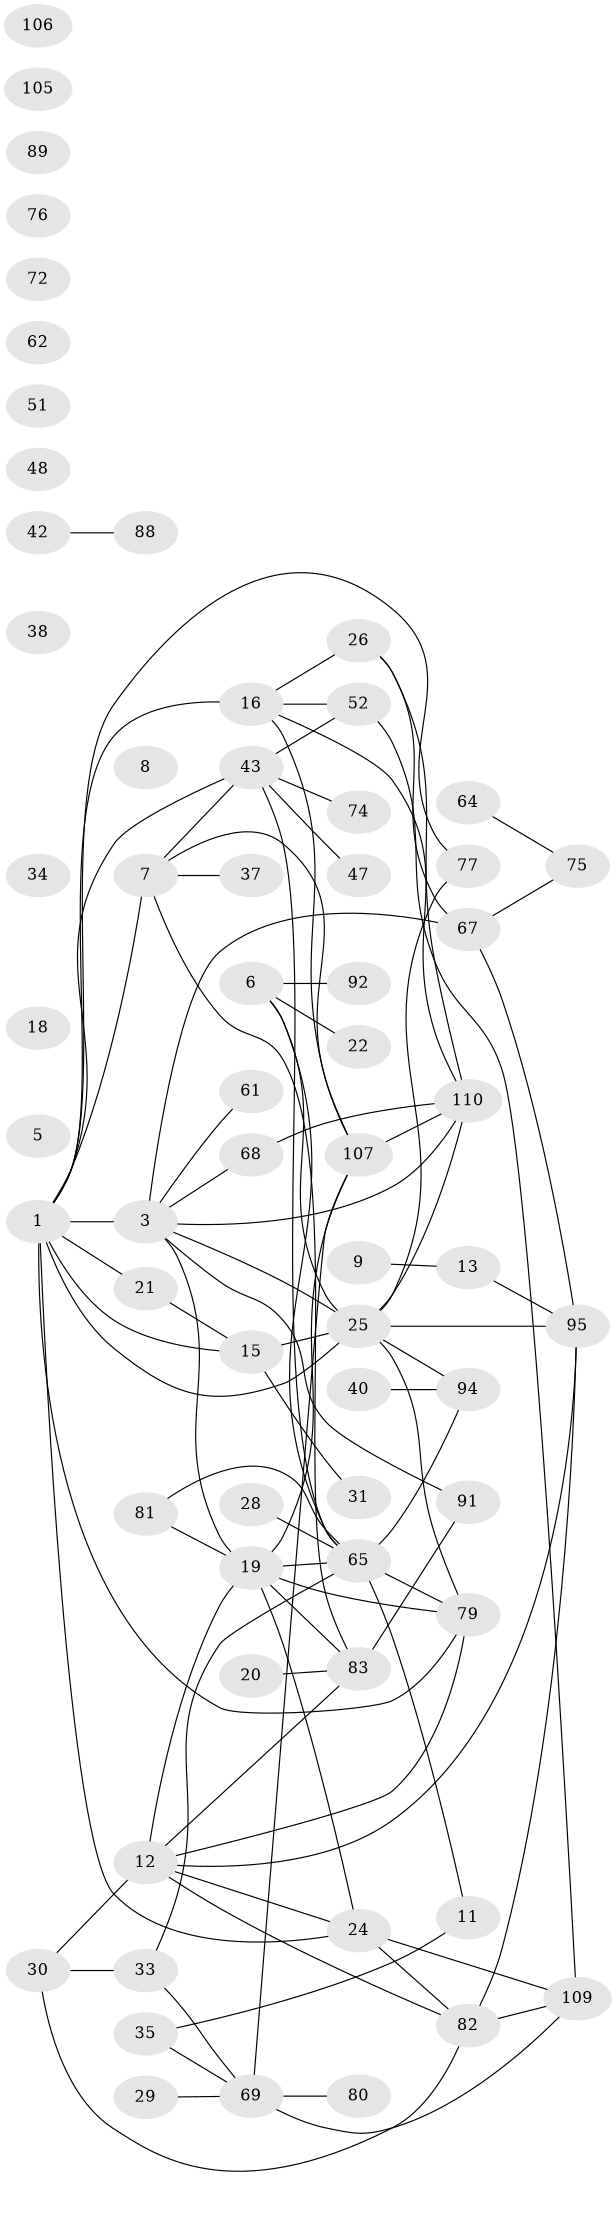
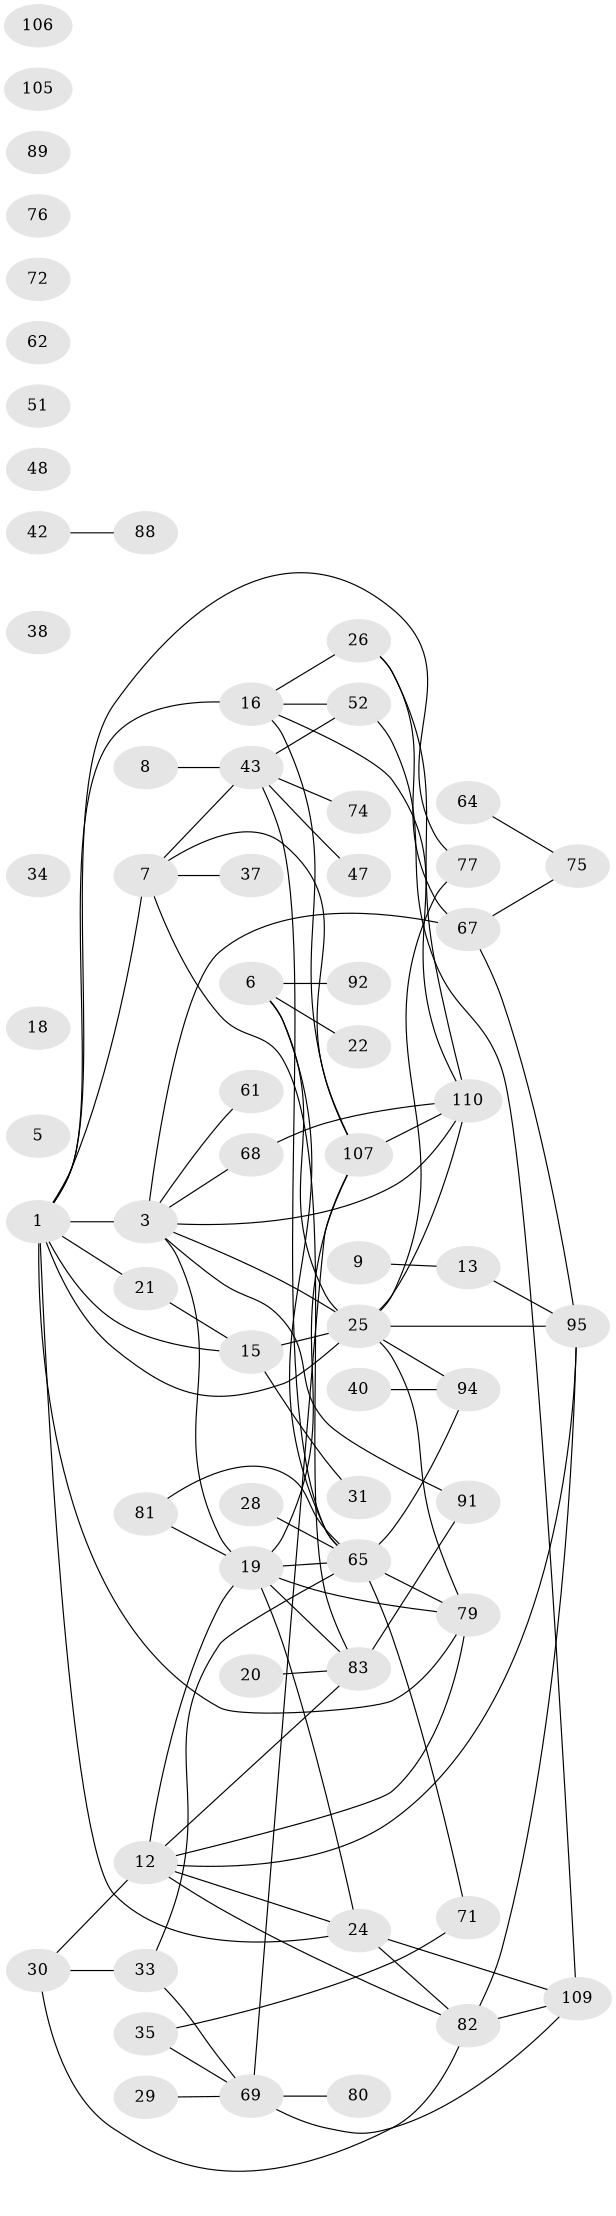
(92, 885) -> (199, 768)
(468, 1918) -> (468, 1918)
